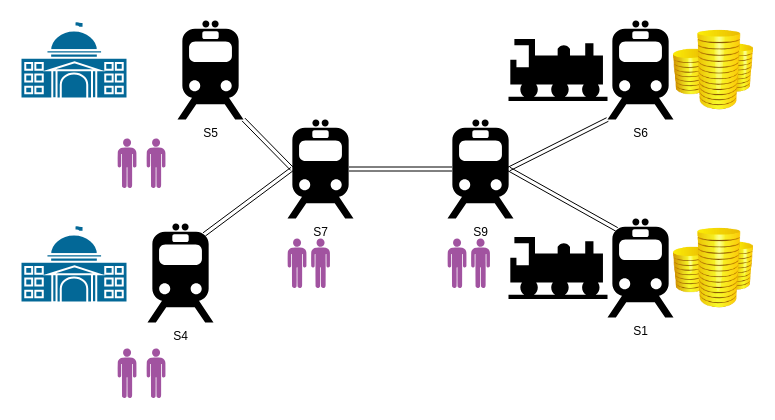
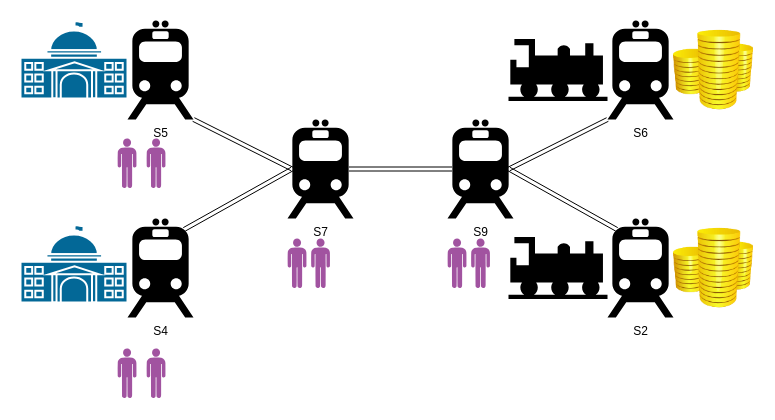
(211, 70) -> (161, 70)
(181, 273) -> (161, 268)
(641, 332) -> (641, 332)
